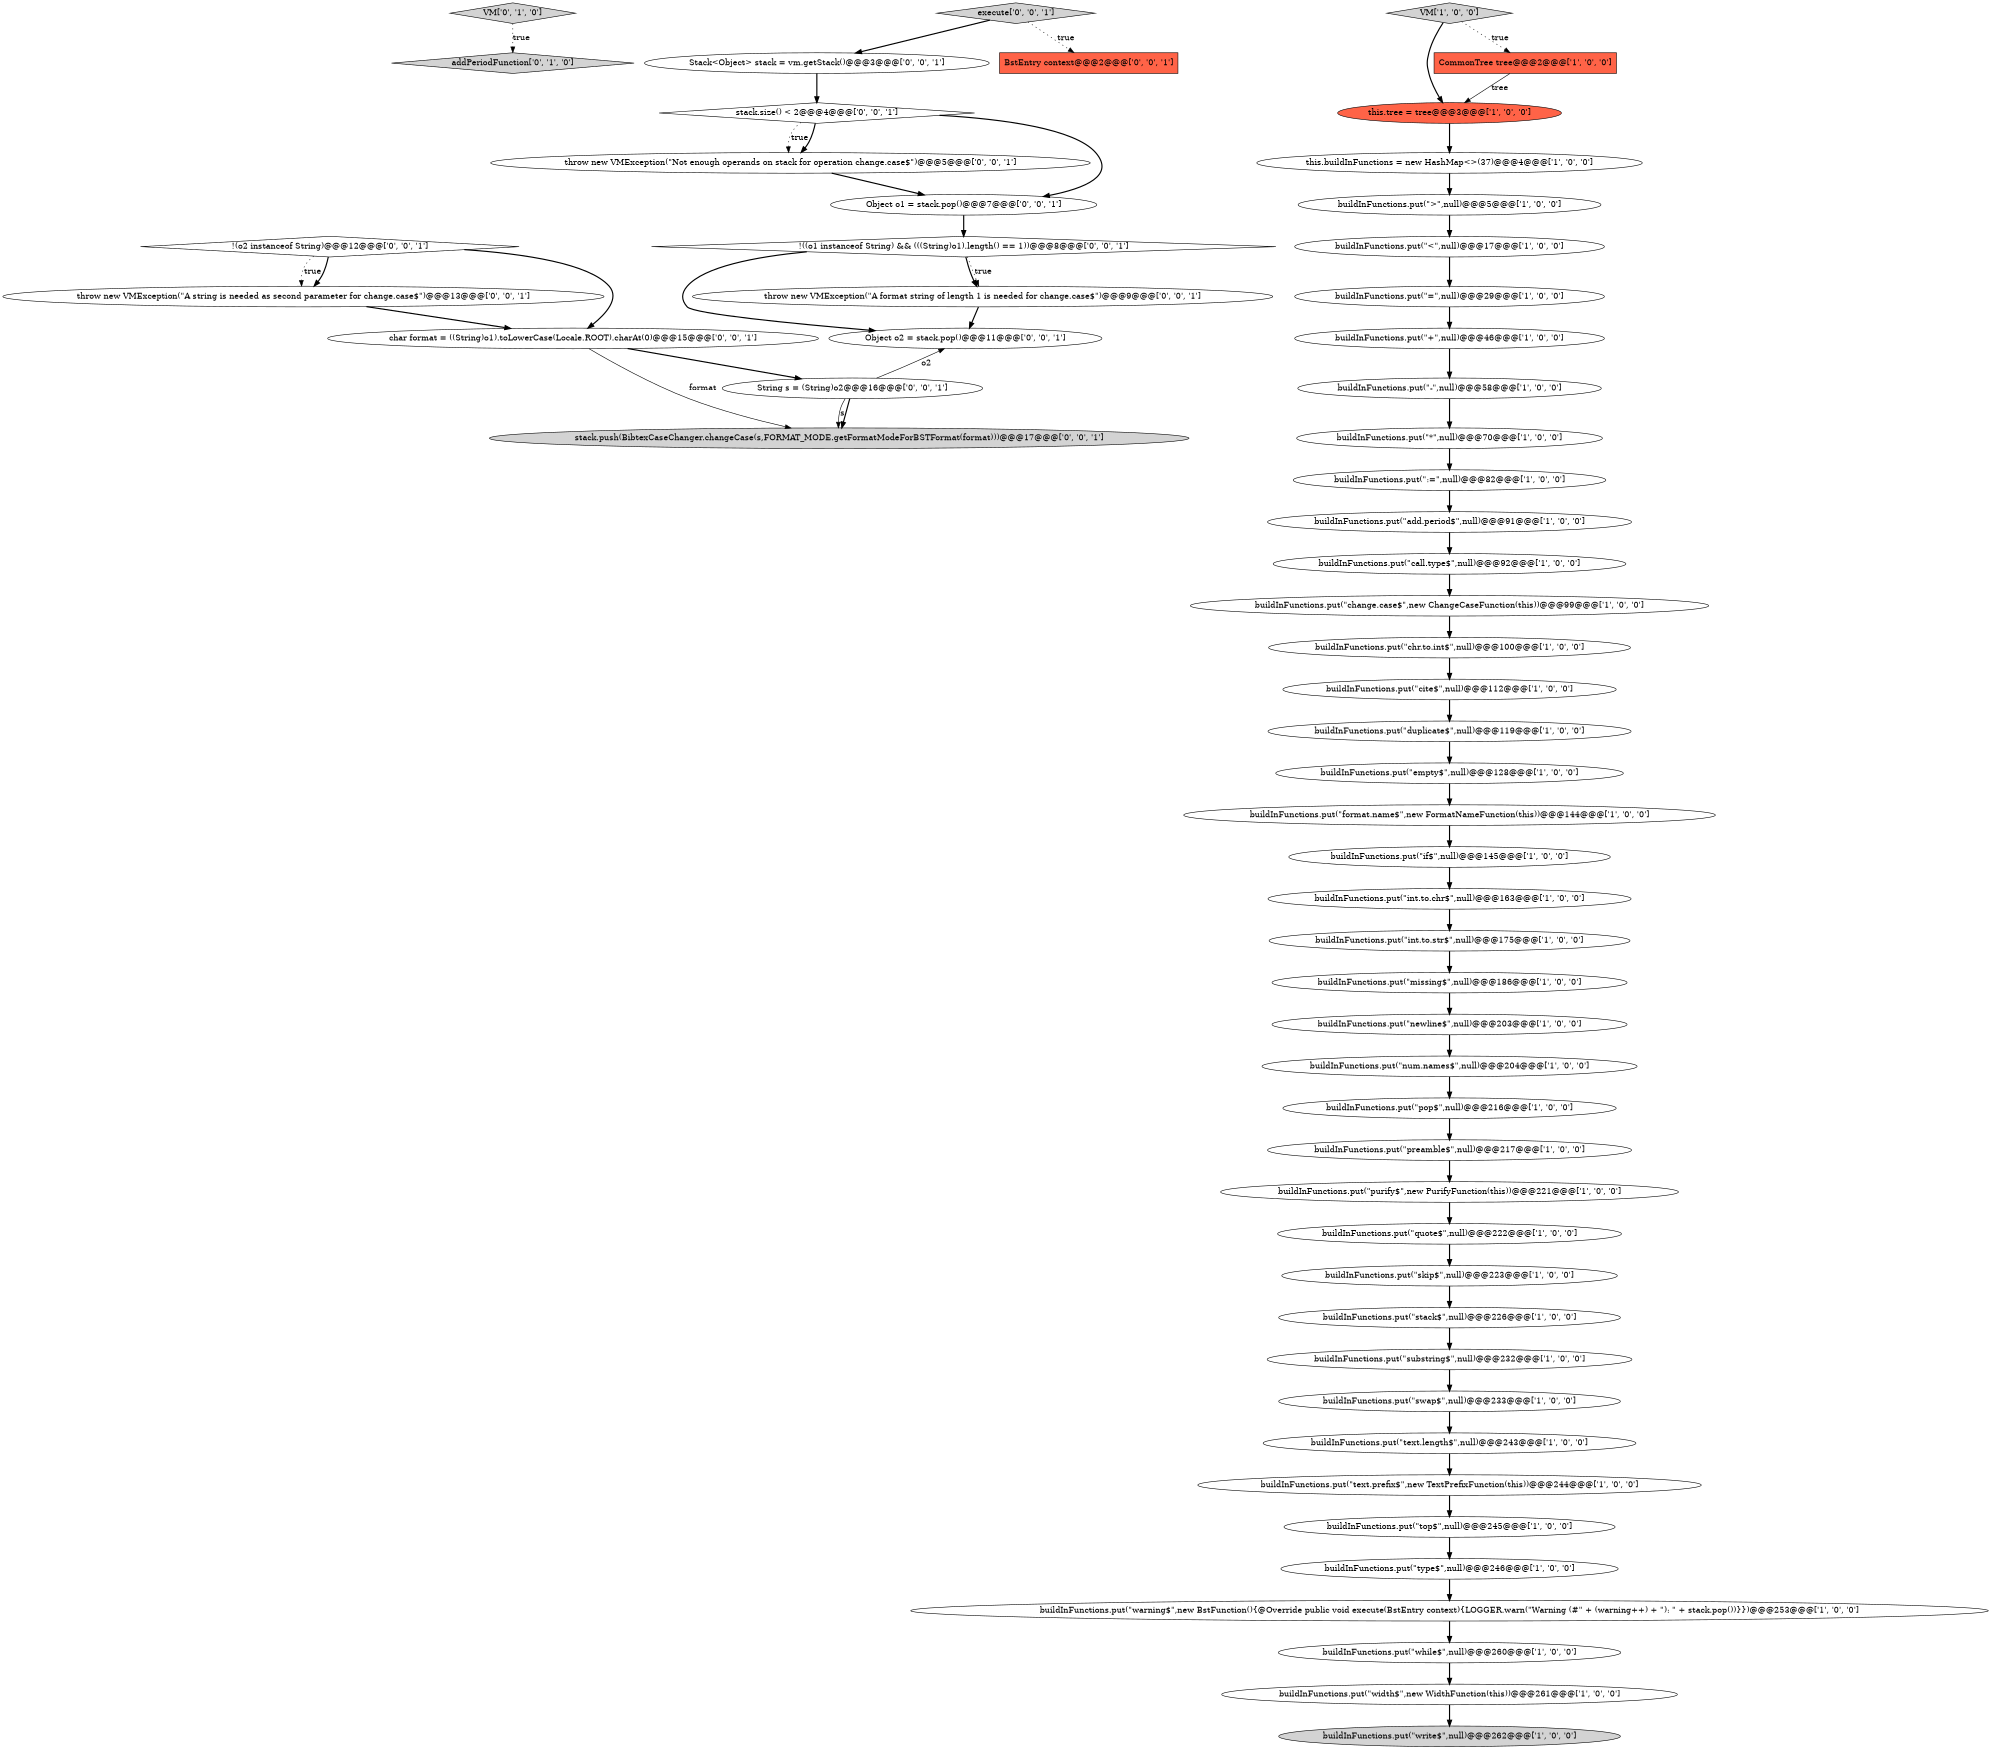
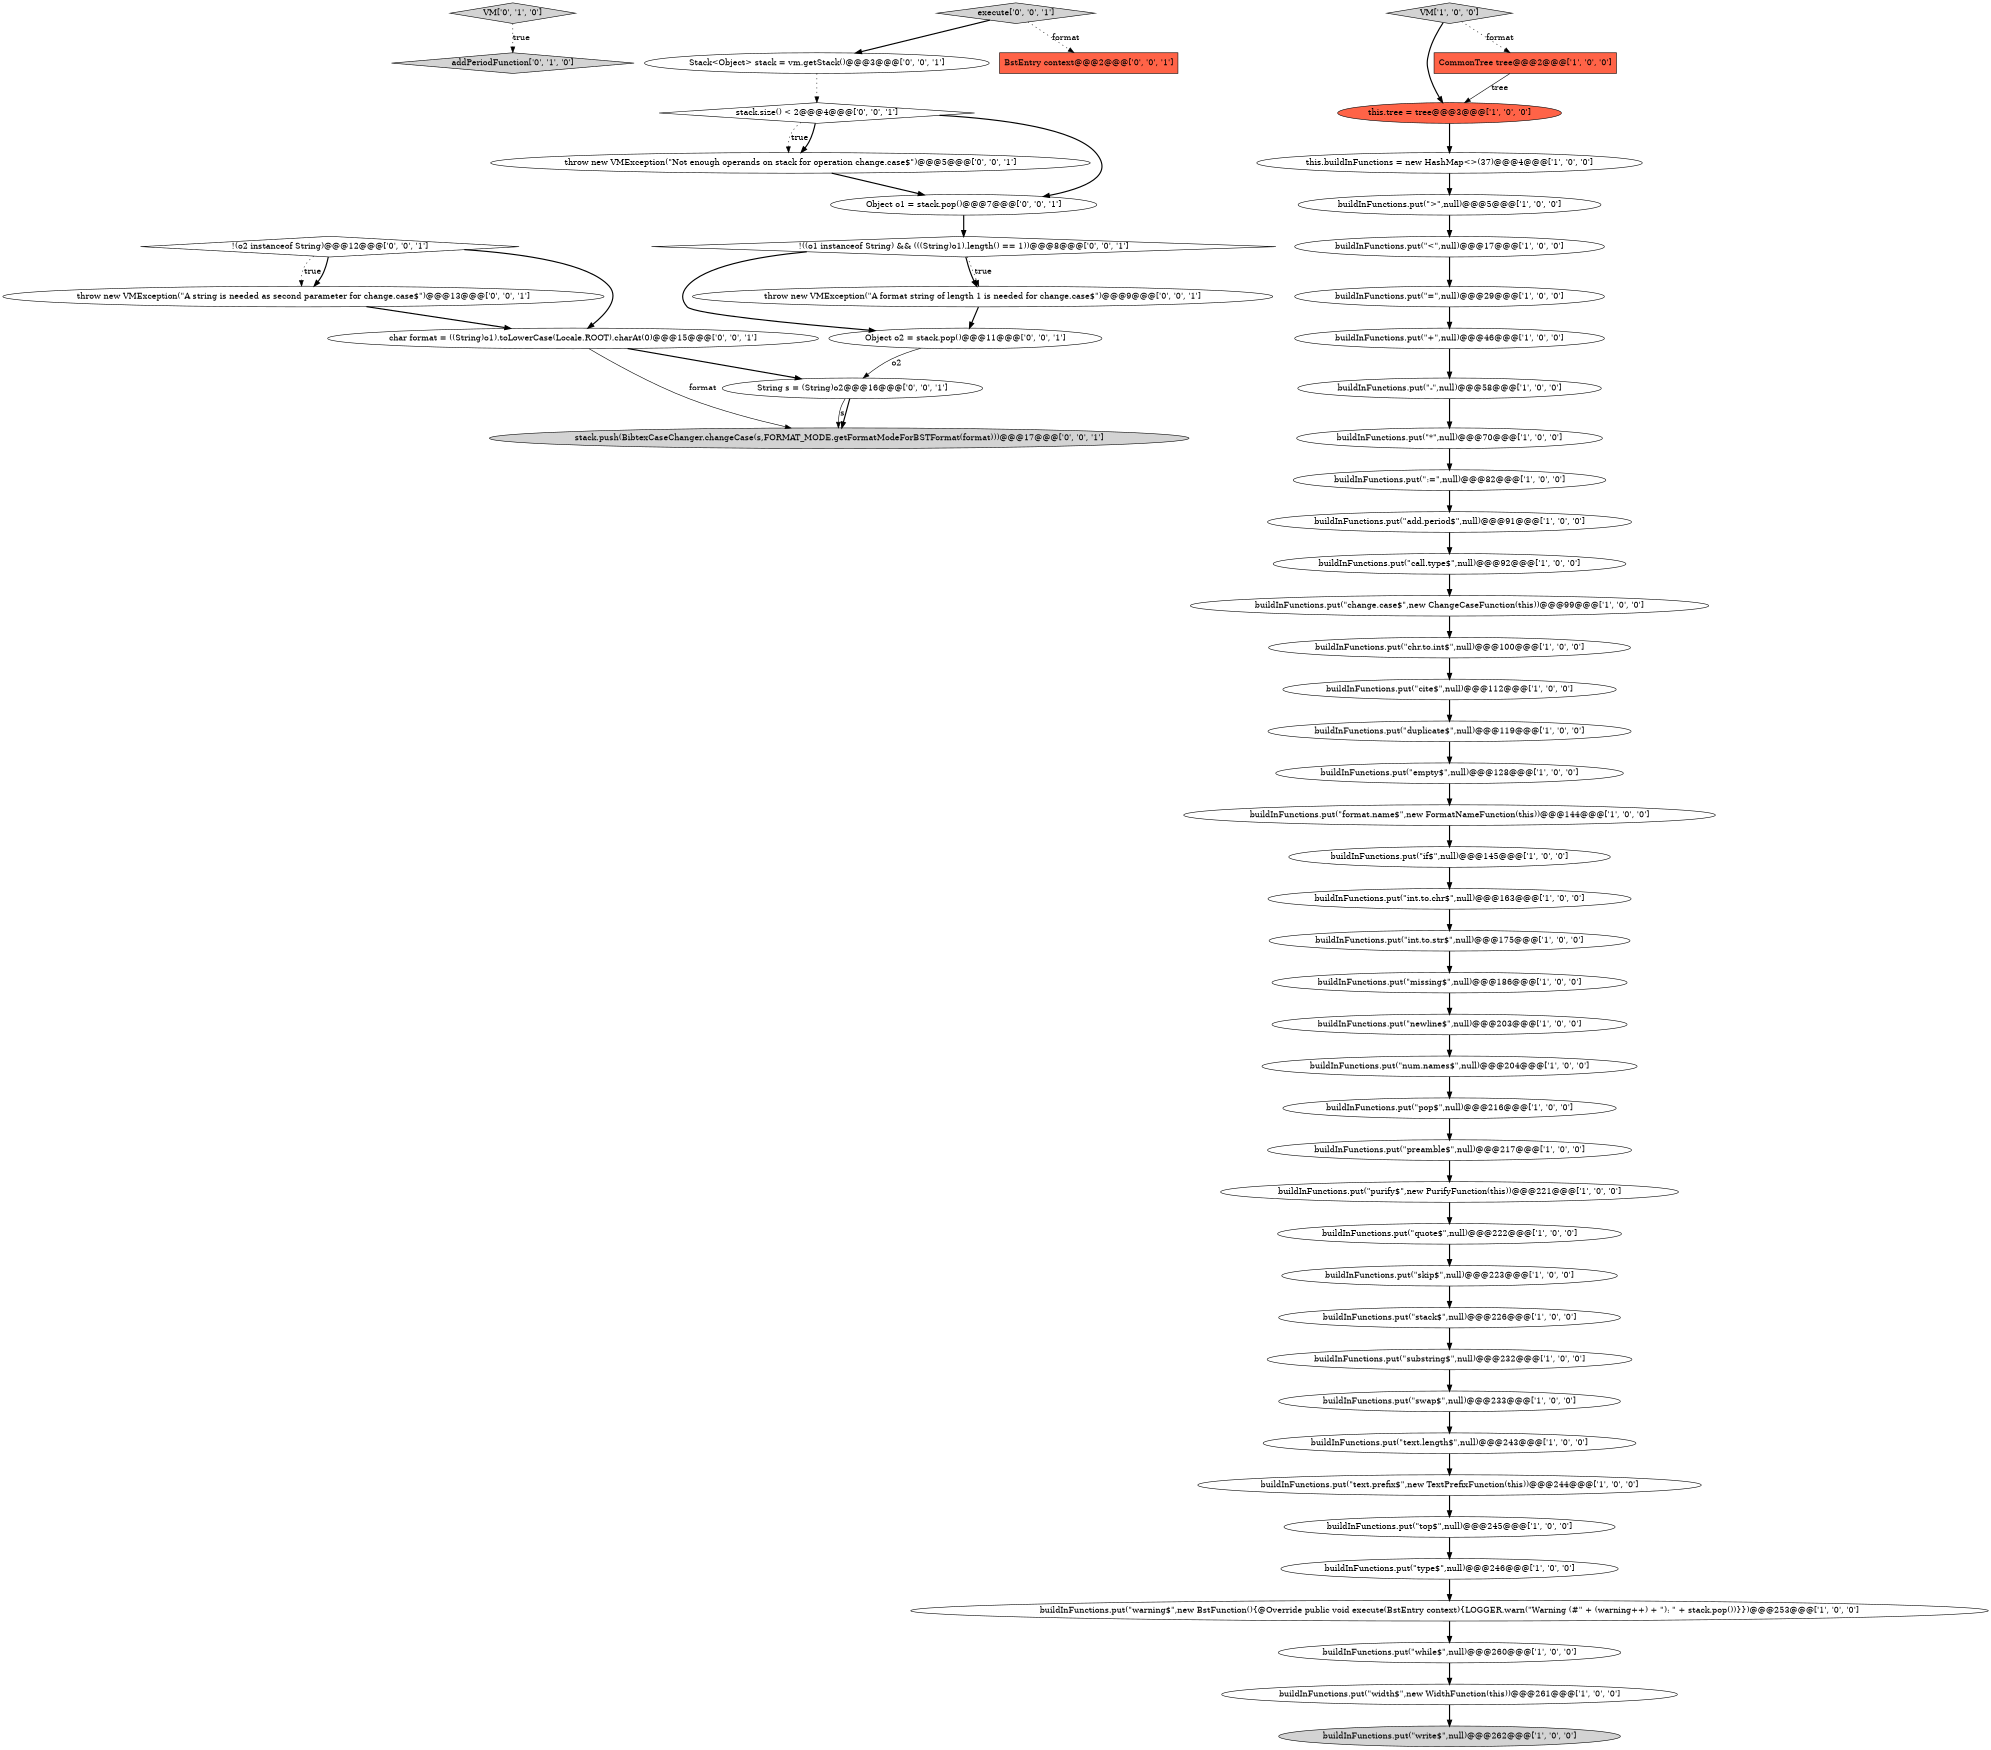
(1066, 38) -> (1066, 38)
(1500, 38) -> (1500, 38)
(817, 85) -> (817, 85)
(908, 365) -> (893, 358)
